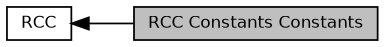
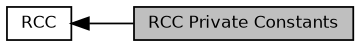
(256, 23) -> (244, 23)
